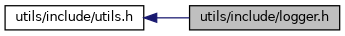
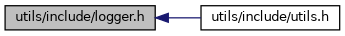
(173, 18) -> (185, 18)
